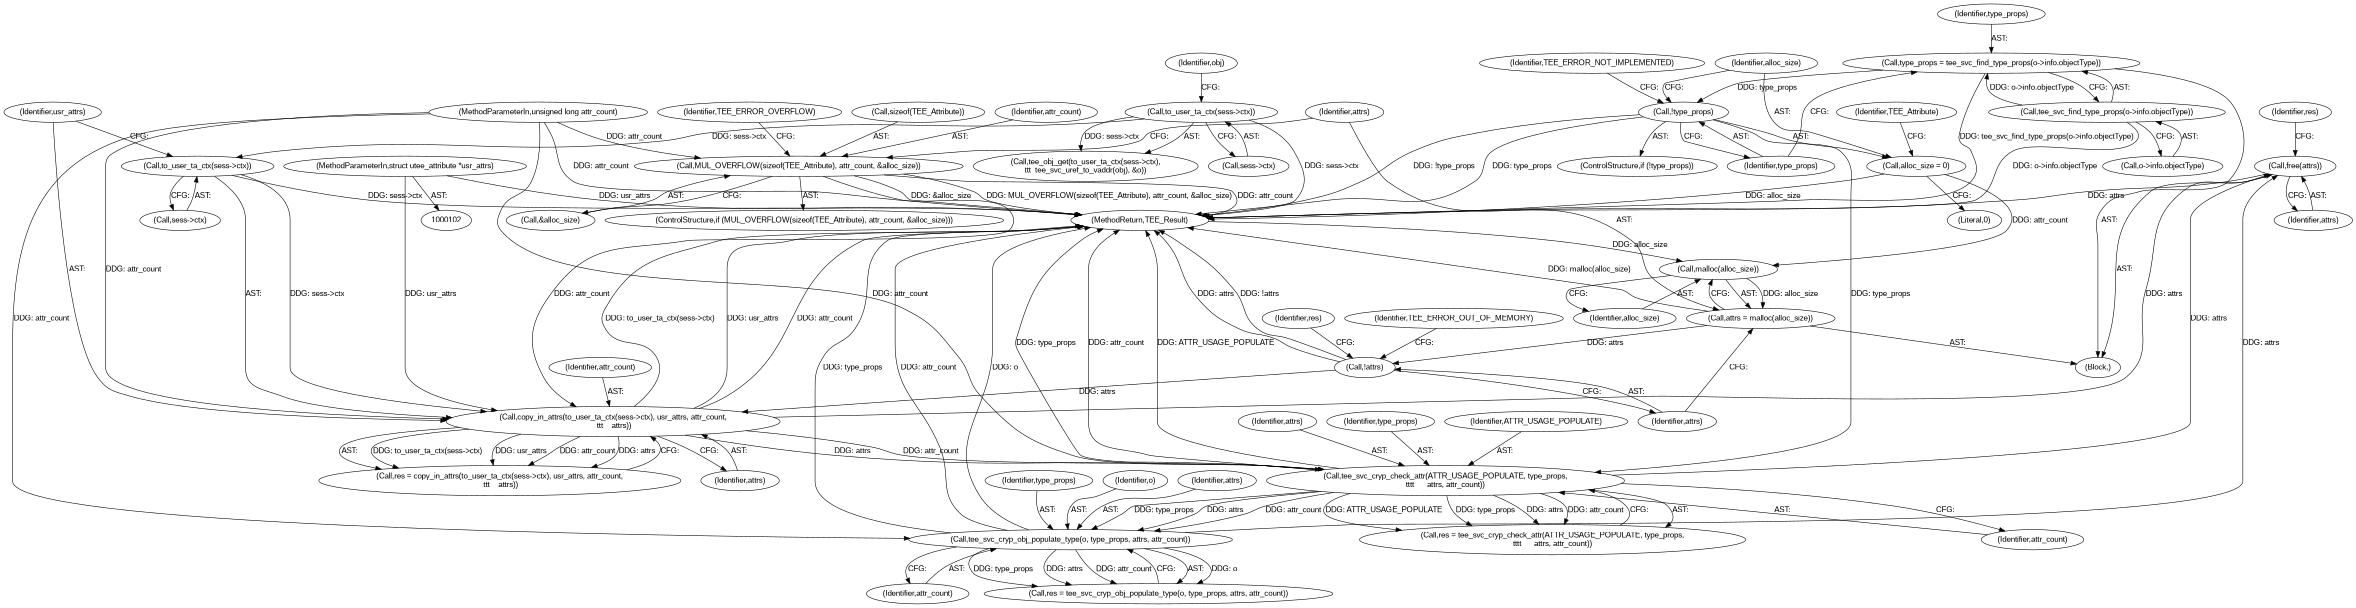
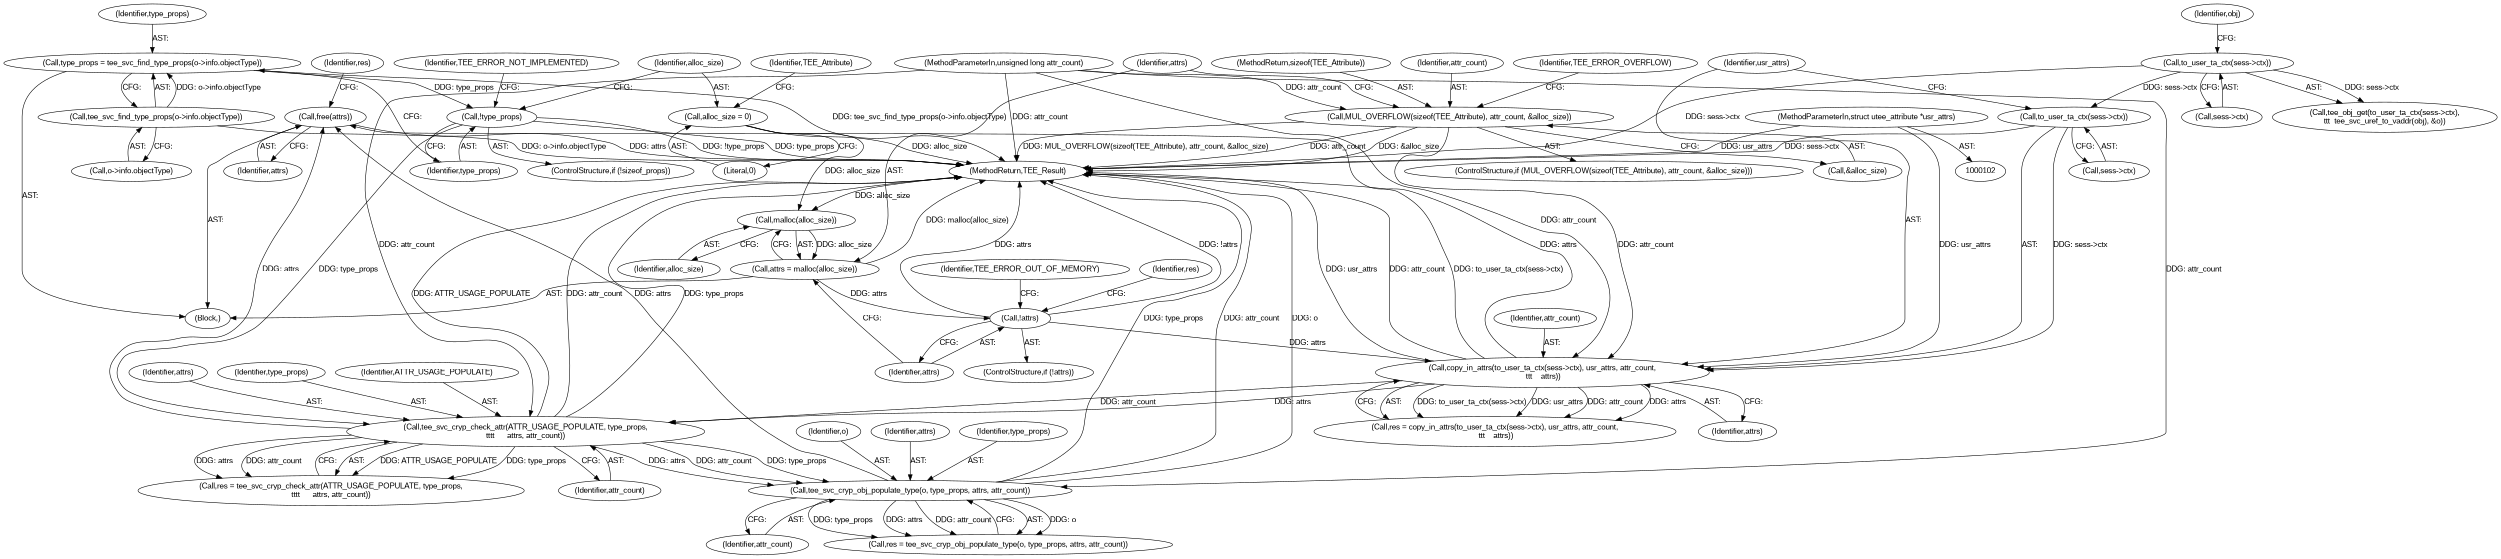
(918, 112) -> (1301, 63)
(1785, 139) -> (675, 153)
(1637, 166) -> (611, 171)
(2040, 220) -> (853, 171)
none -> (1029, 373)
